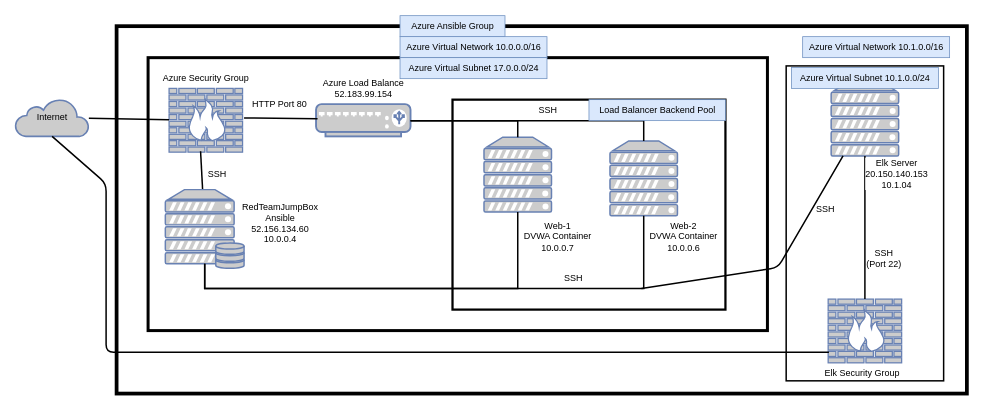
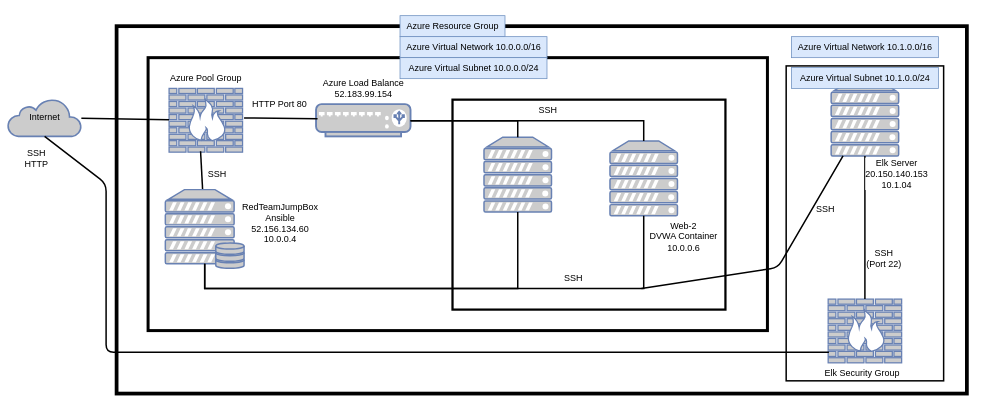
(453, 26) -> (453, 26)
(876, 47) -> (865, 47)
(474, 68) -> (474, 68)
(206, 78) -> (206, 78)
(657, 110) -> none
(52, 117) -> (45, 117)
none -> (36, 158)
(558, 237) -> none
